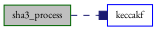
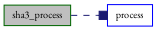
(130, 15) -> (130, 15)
